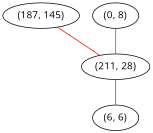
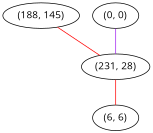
(41, 16) -> (41, 16)
(116, 16) -> (116, 16)
(116, 67) -> (116, 67)
